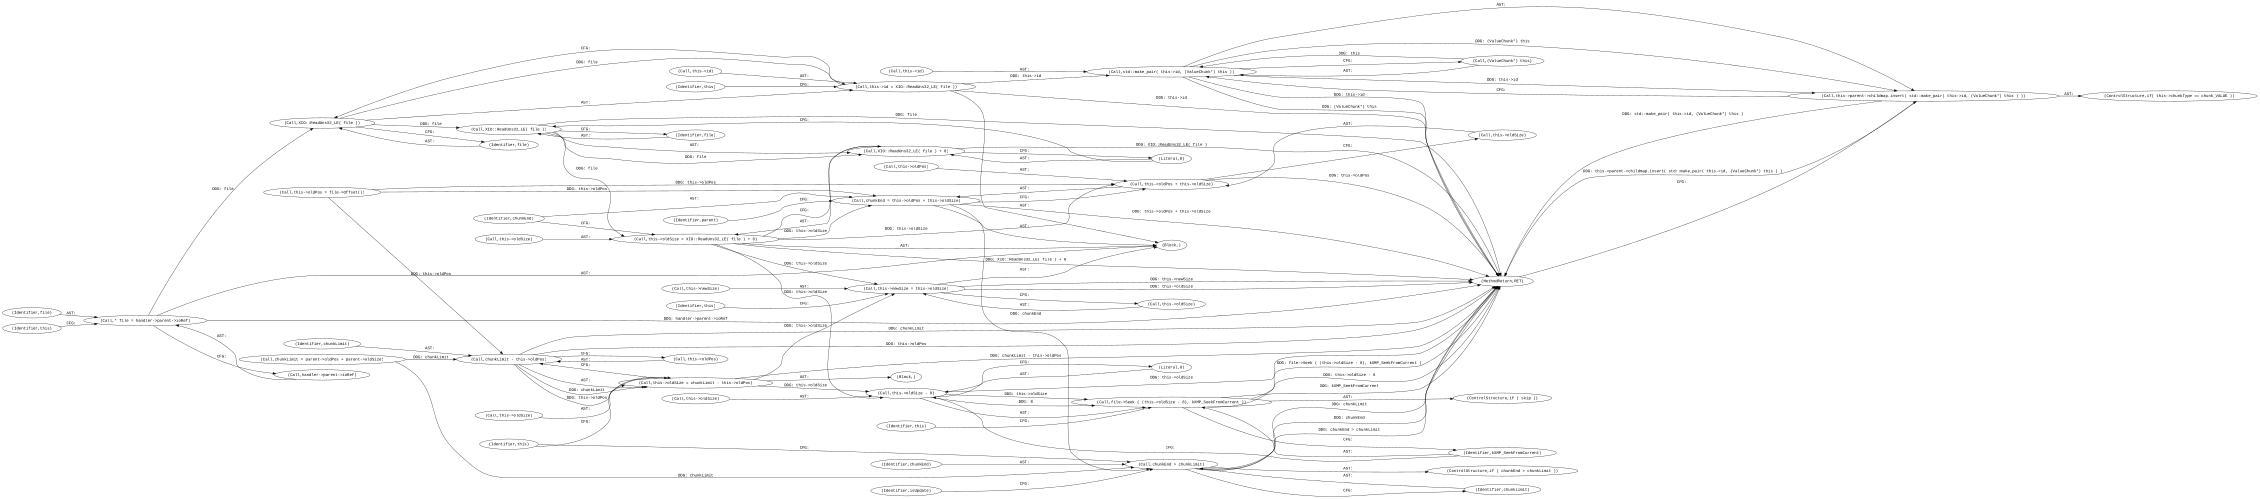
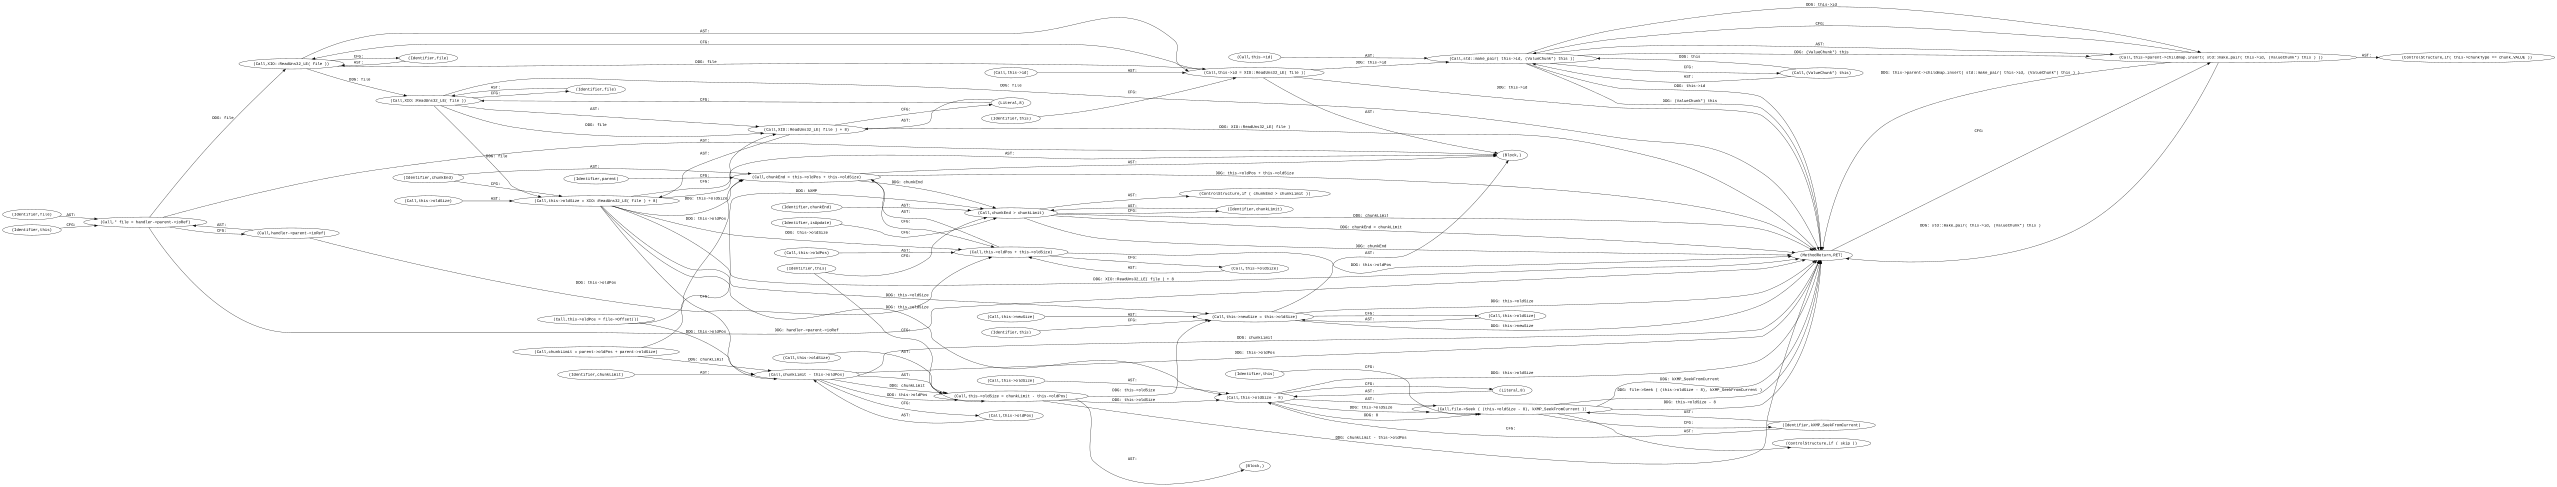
(742, 185) -> (655, 307)
(600, 371) -> (689, 302)
(696, 475) -> (807, 191)
